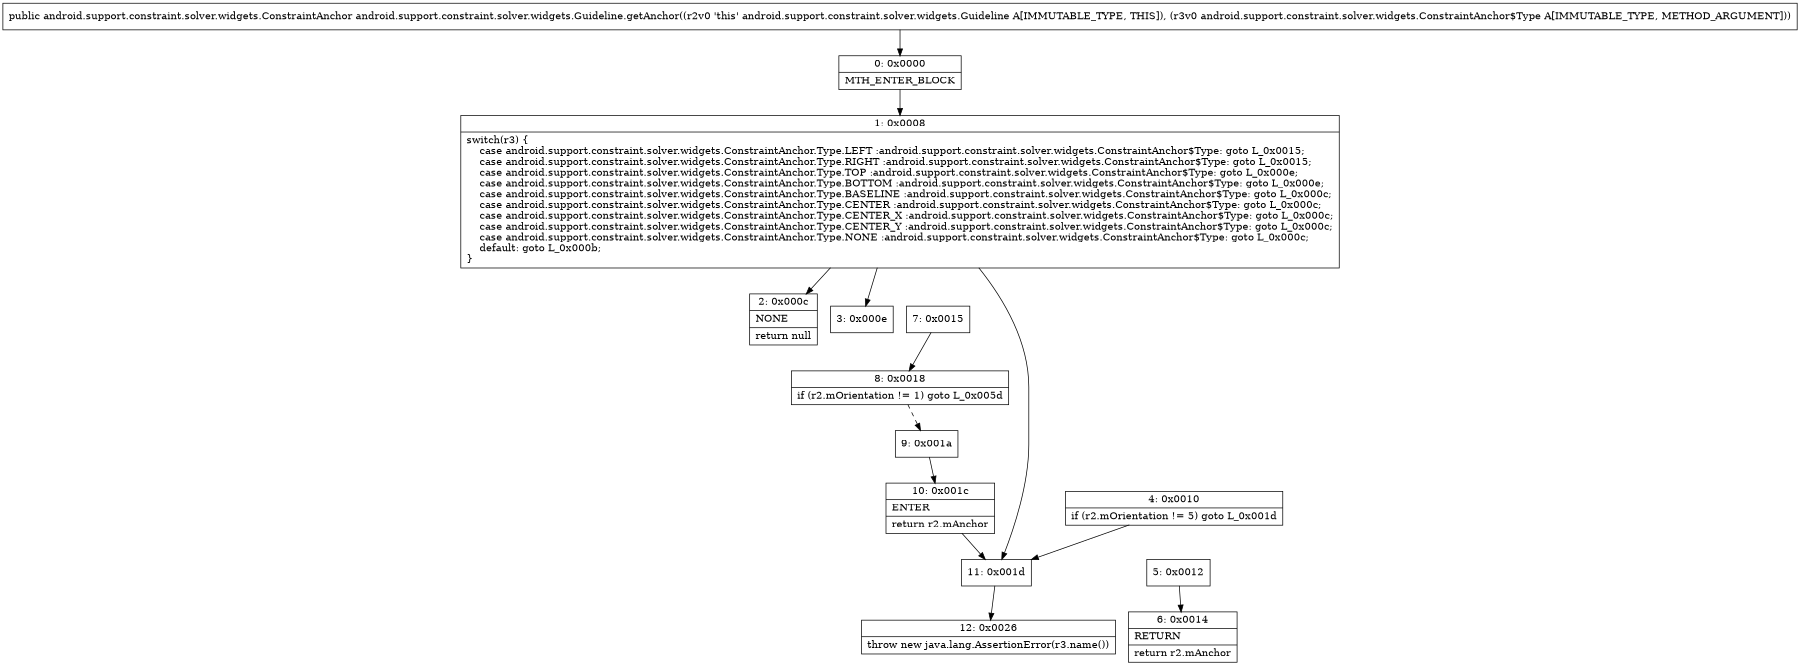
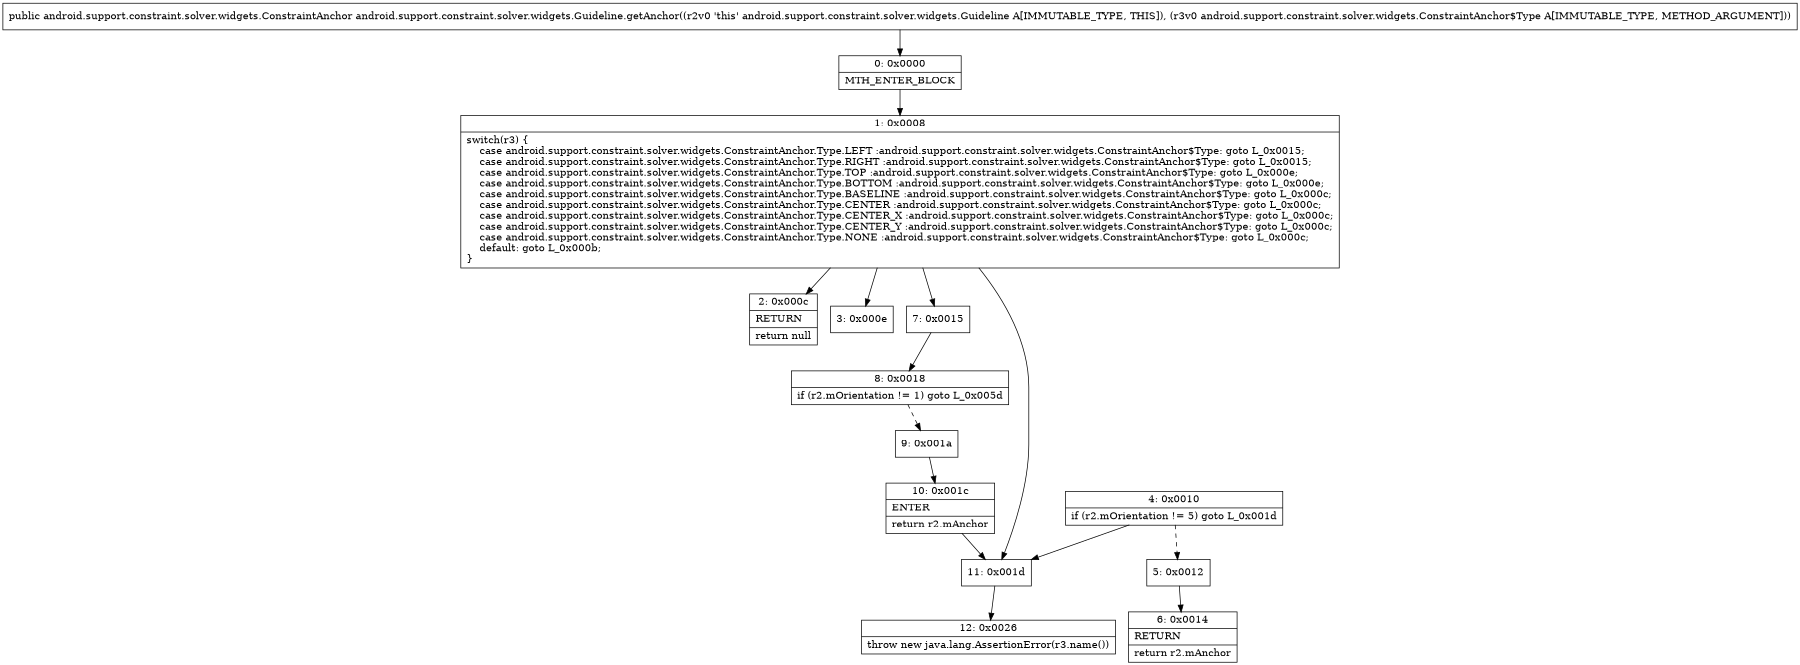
none -> (928, 283)
(772, 319) -> (779, 319)
none -> (1176, 539)
